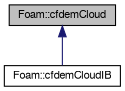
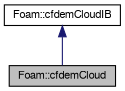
(62, 51) -> (62, 51)
